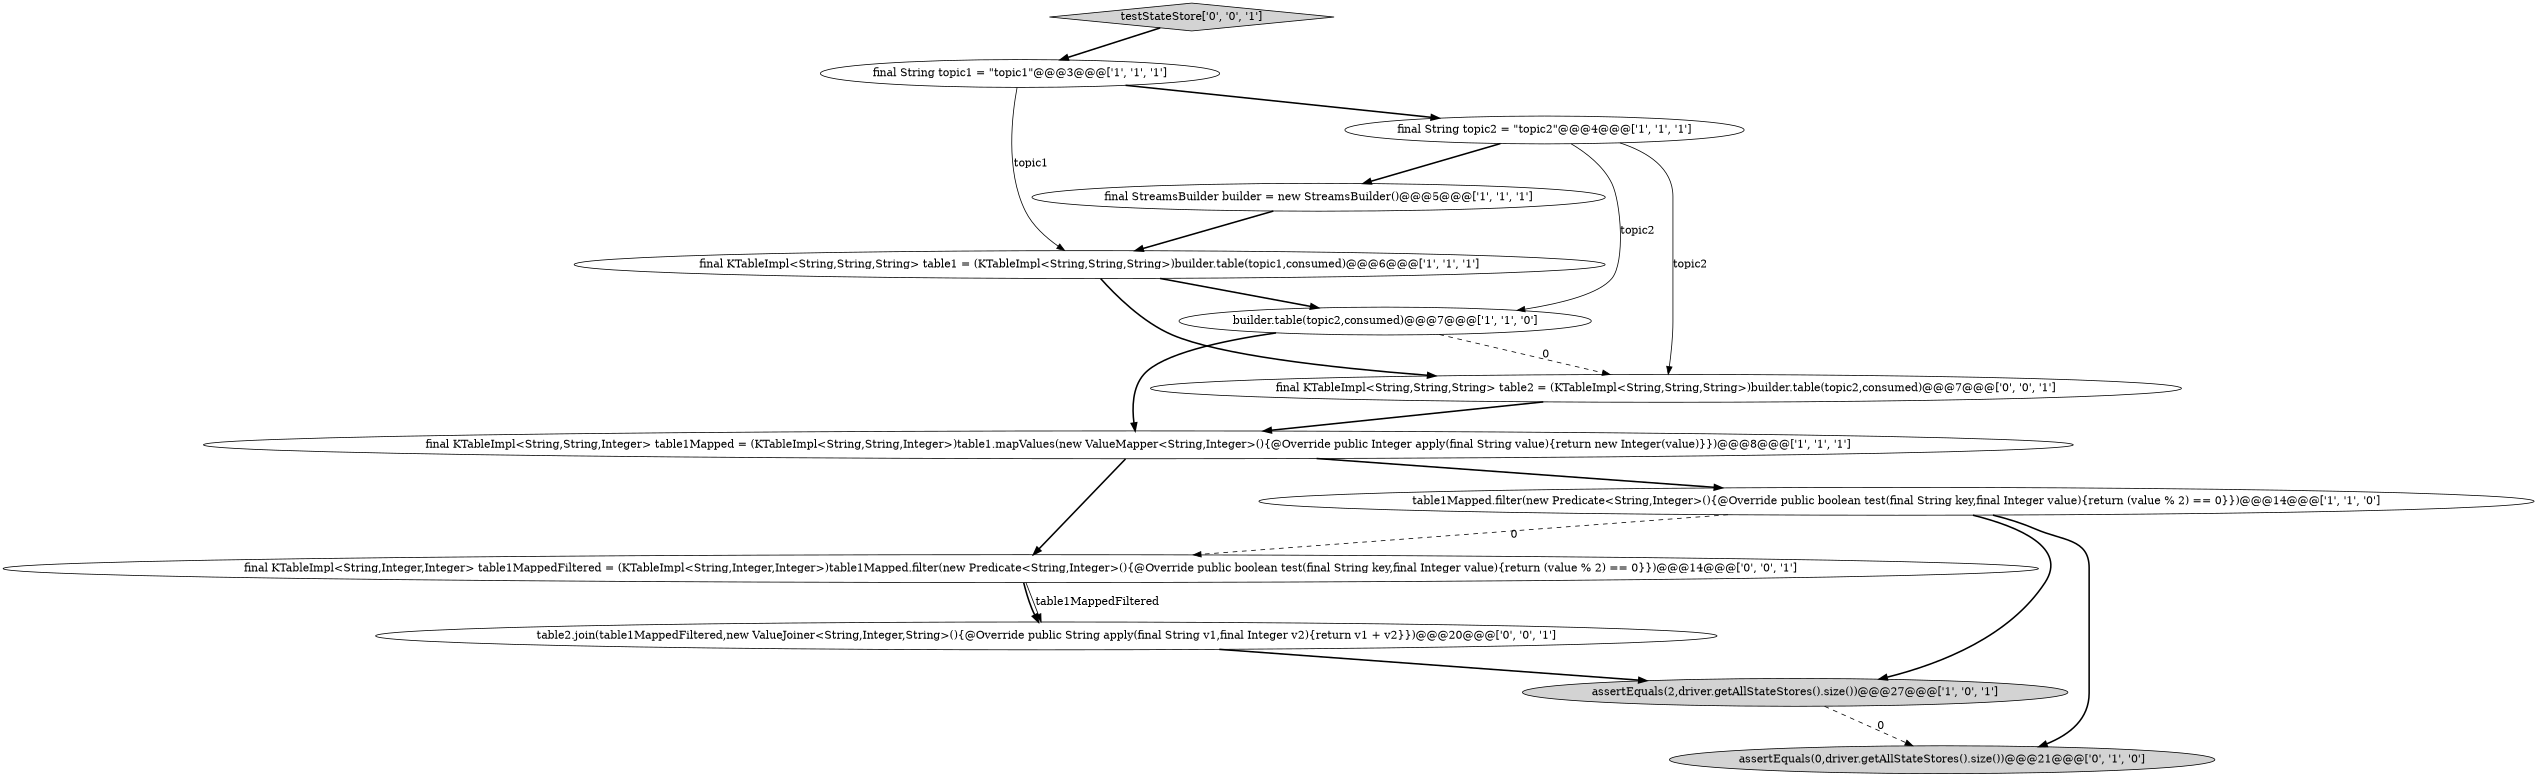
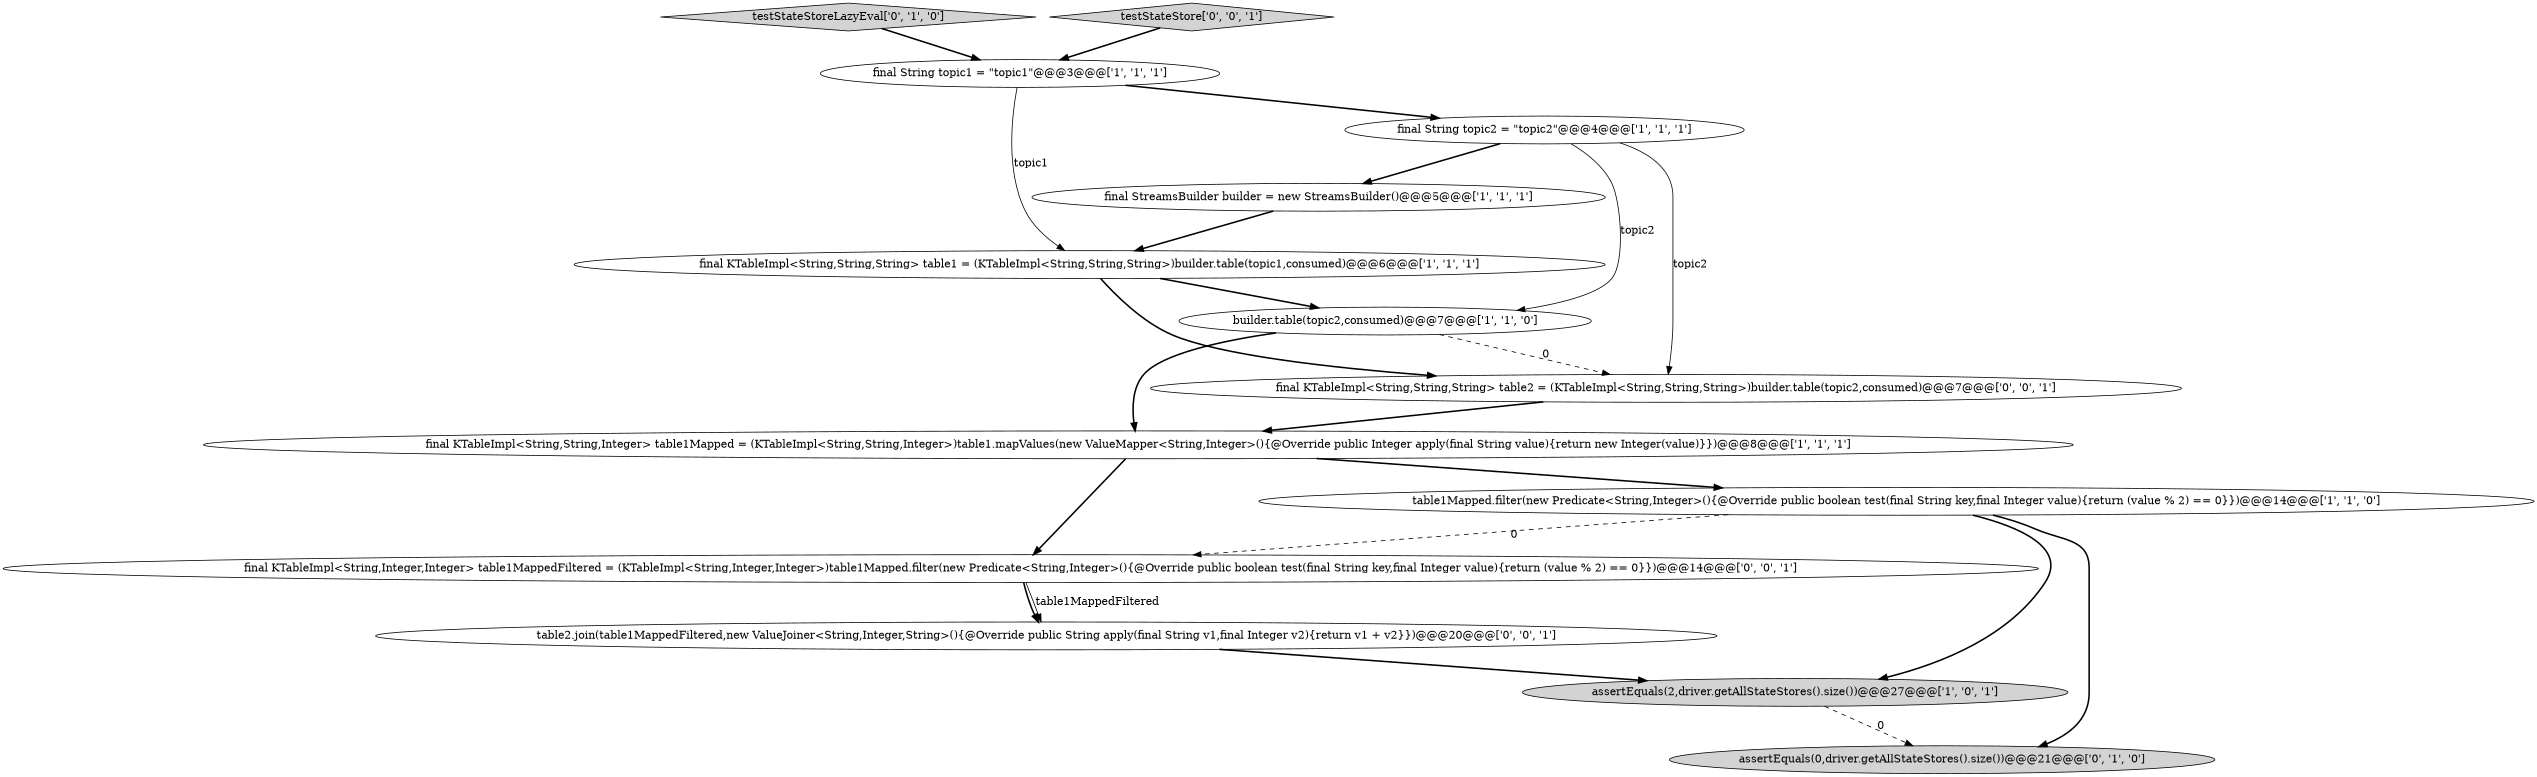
none -> (848, 17)
